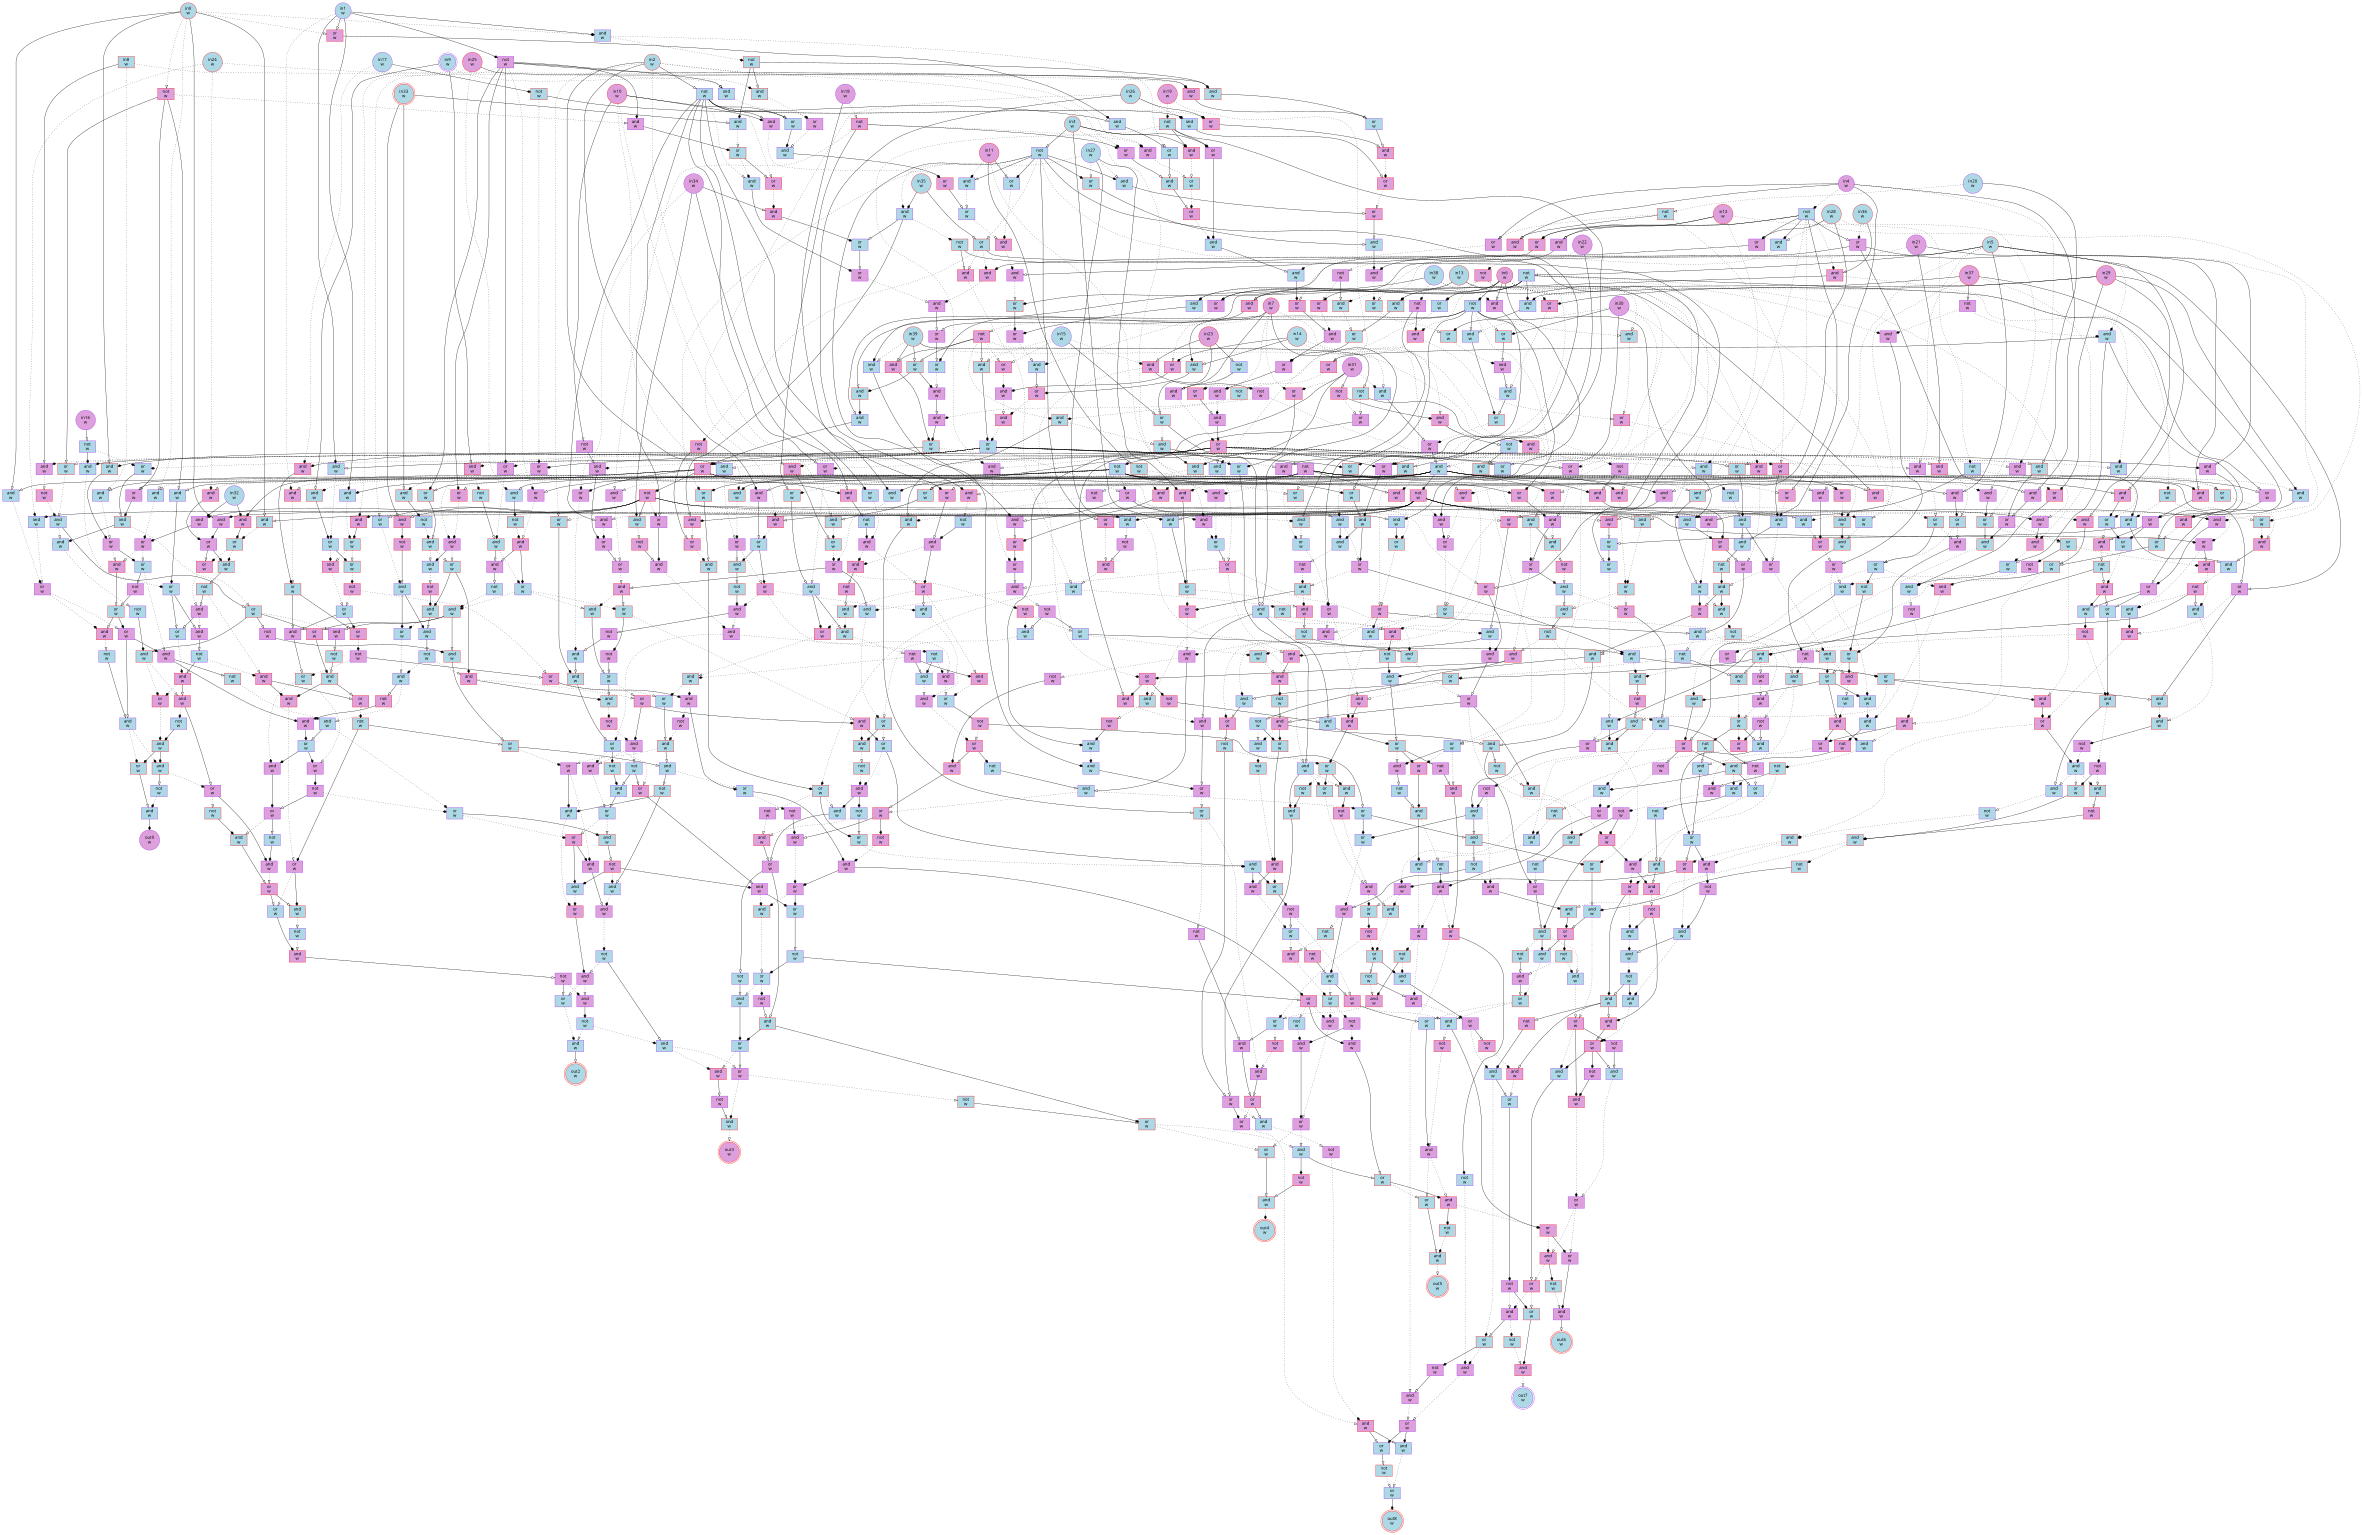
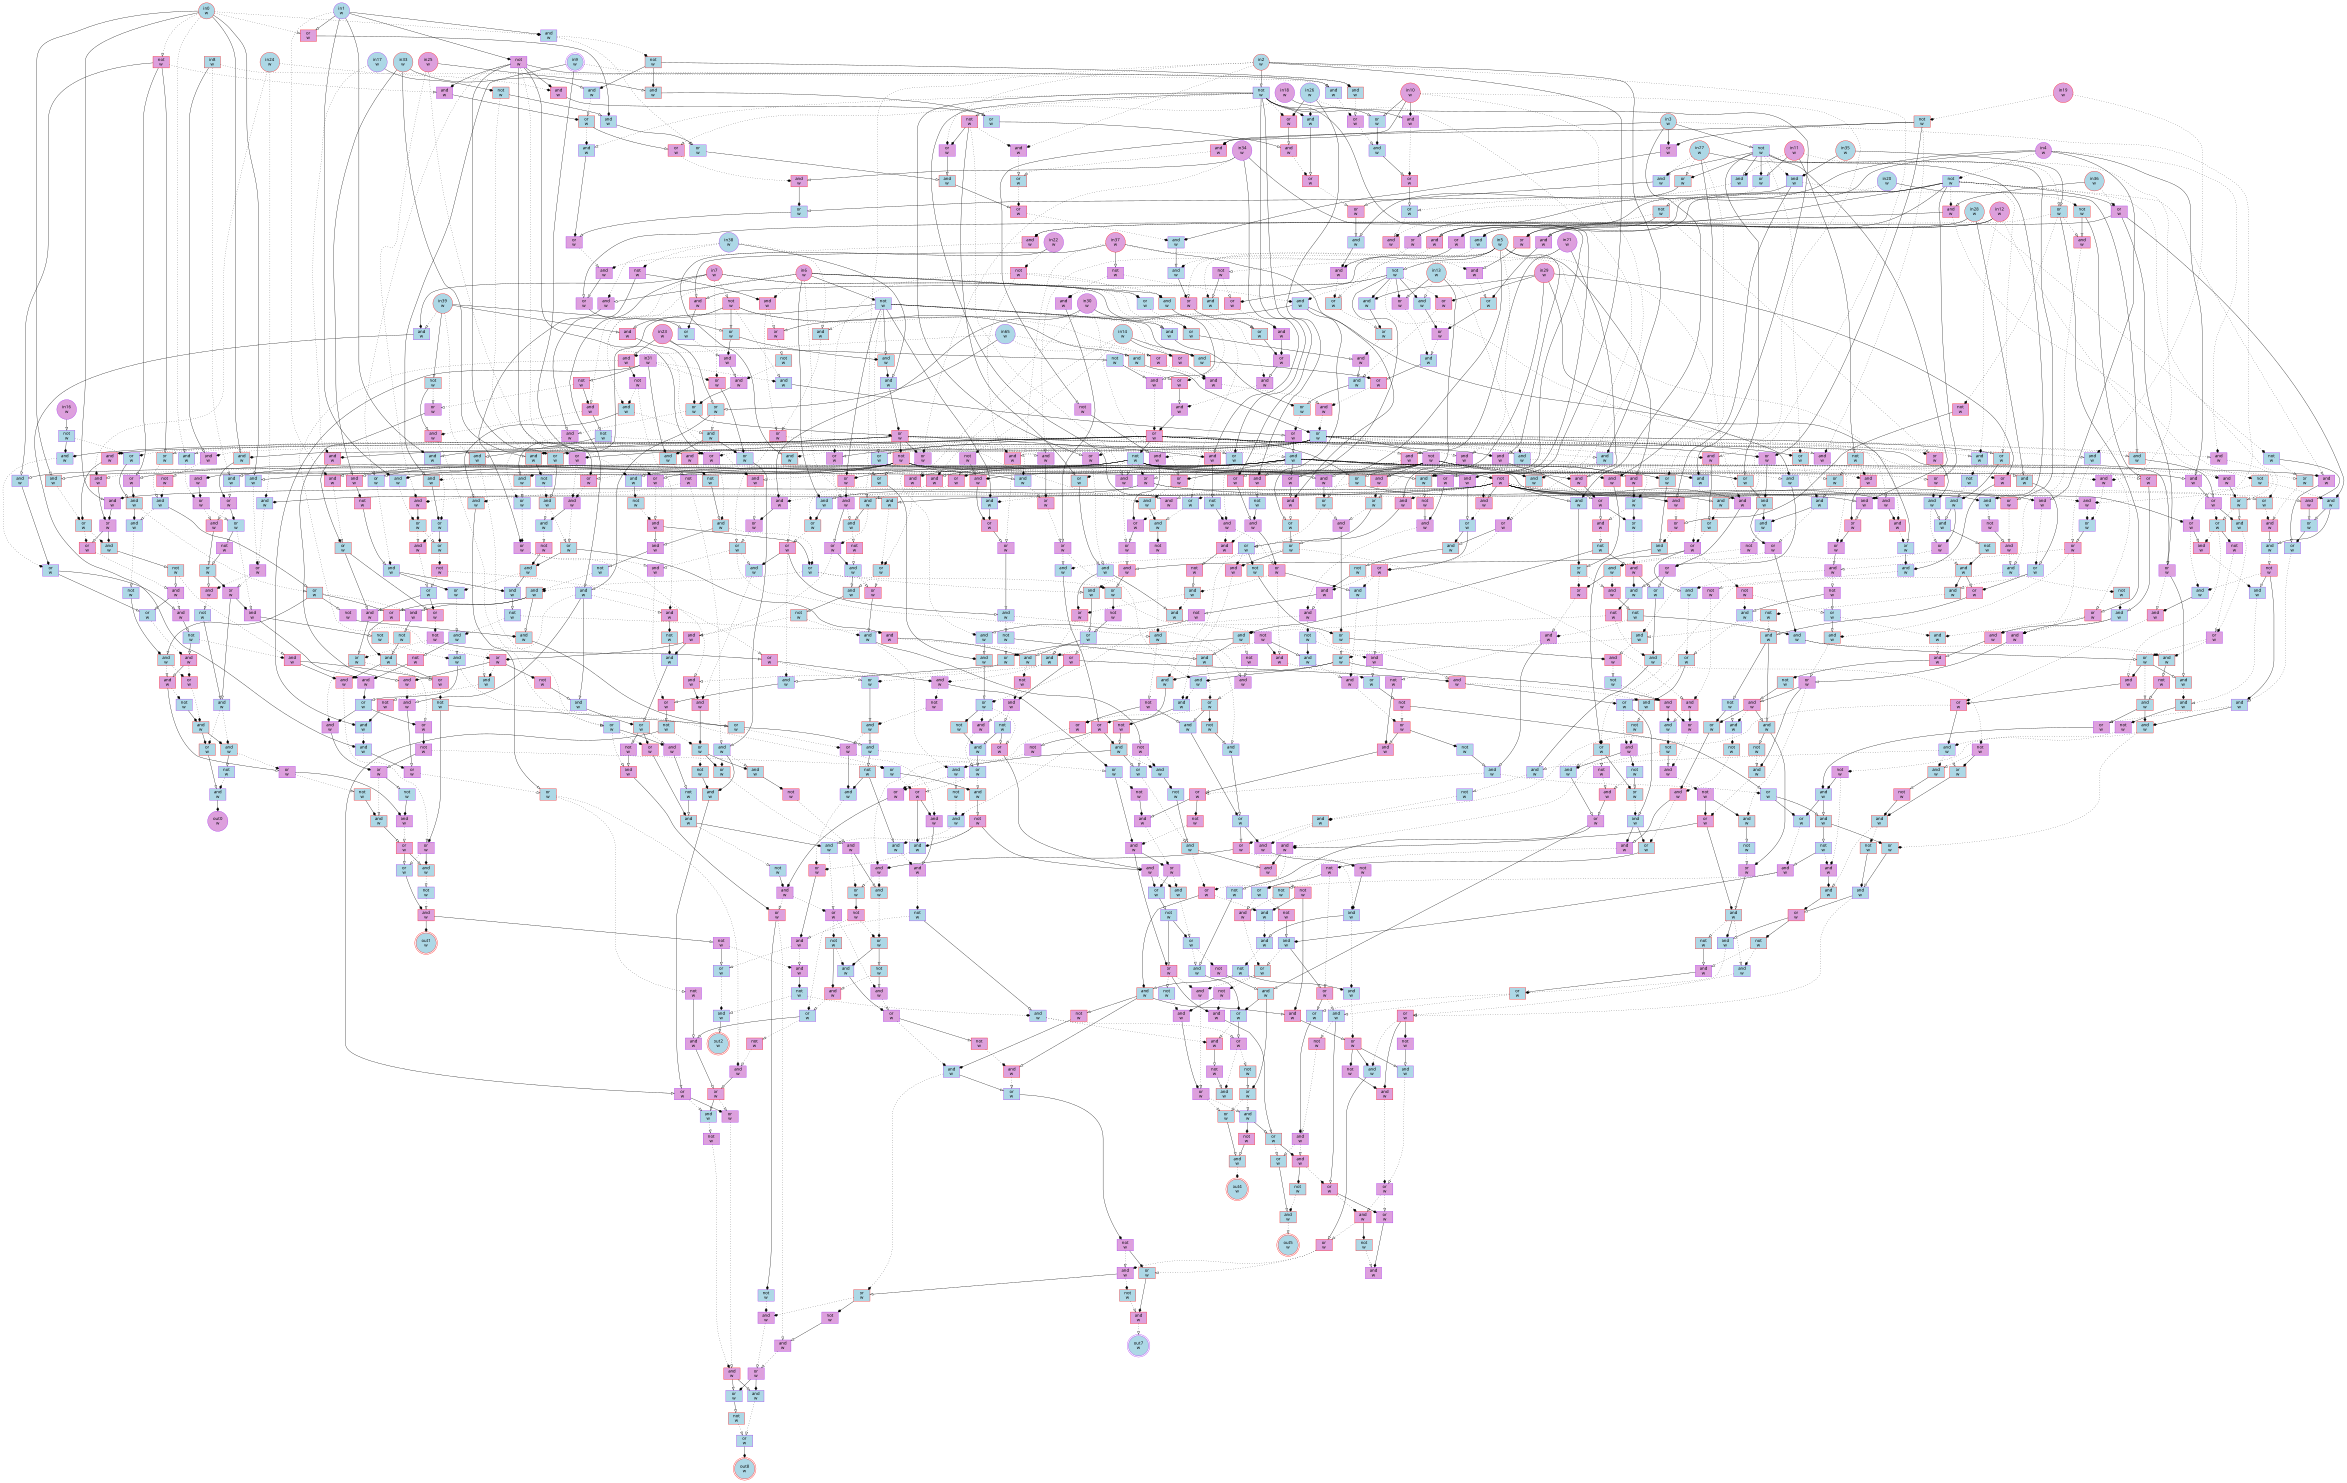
(404, 94) -> (403, 62)
(1131, 94) -> (1310, 93)
(1091, 153) -> (1700, 151)
(1062, 337) -> (1005, 334)
(1352, 367) -> (648, 361)
(234, 496) -> none
none -> (426, 943)
(729, 1152) -> none
(1561, 1342) -> none
